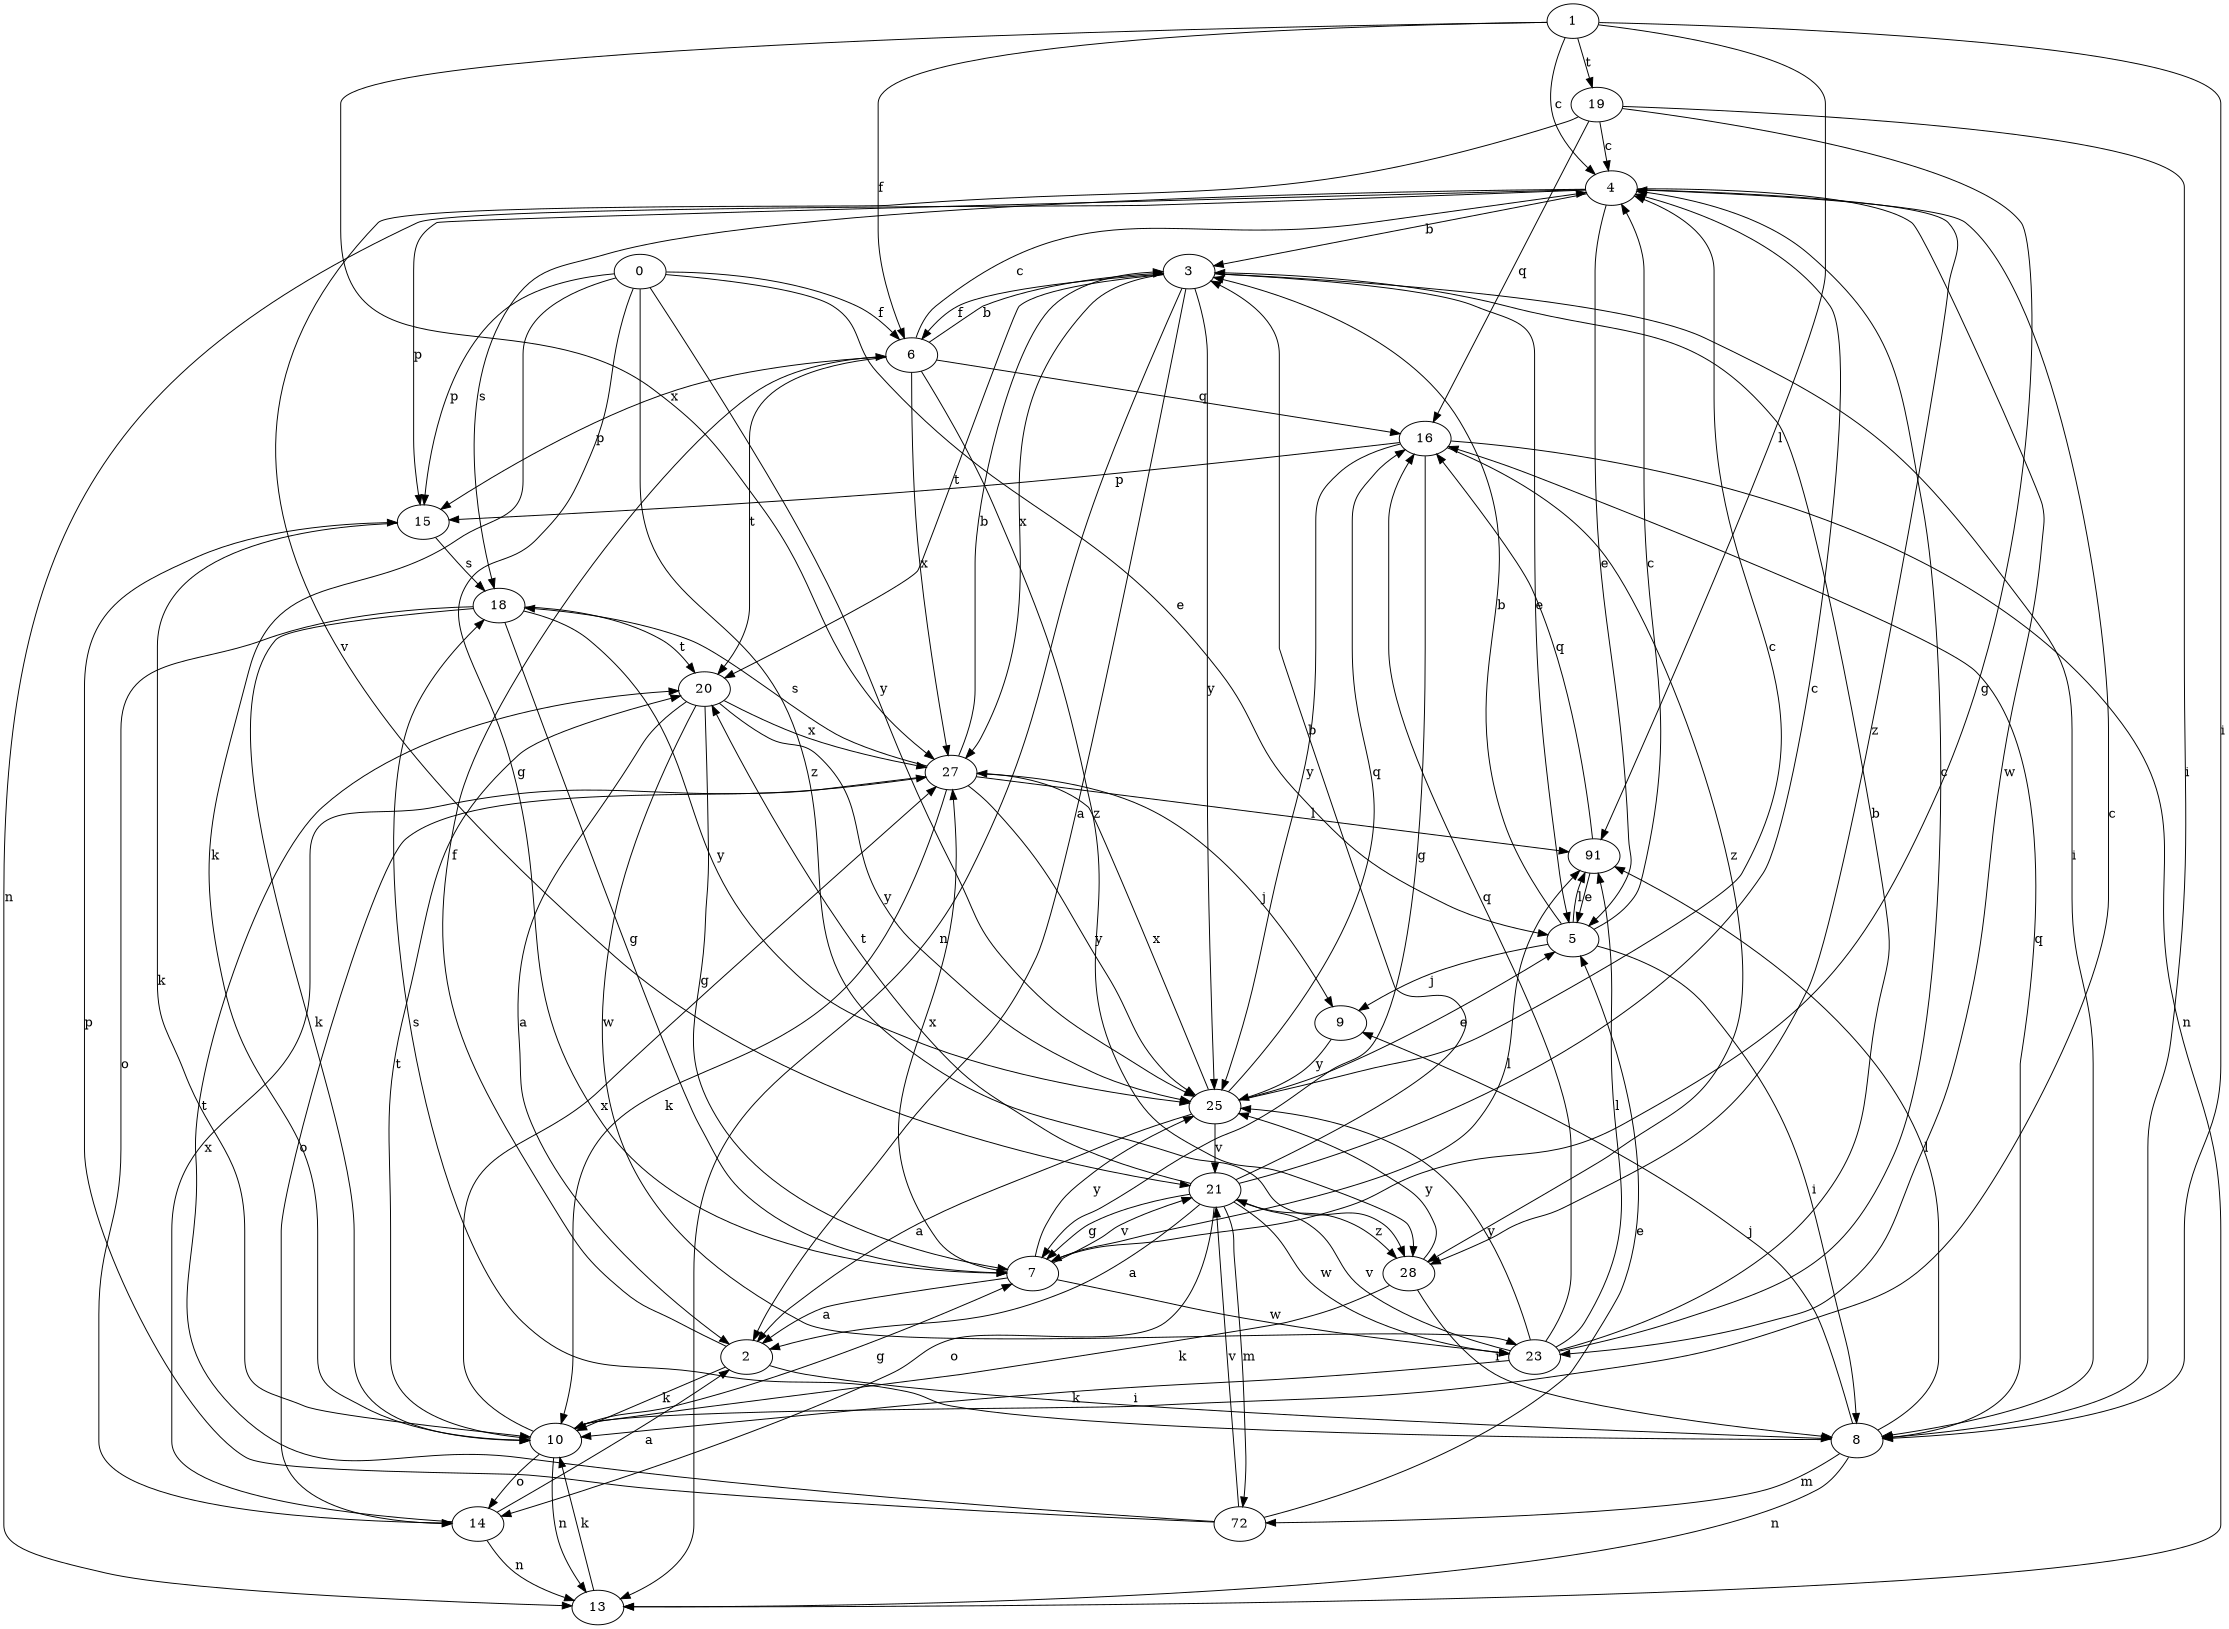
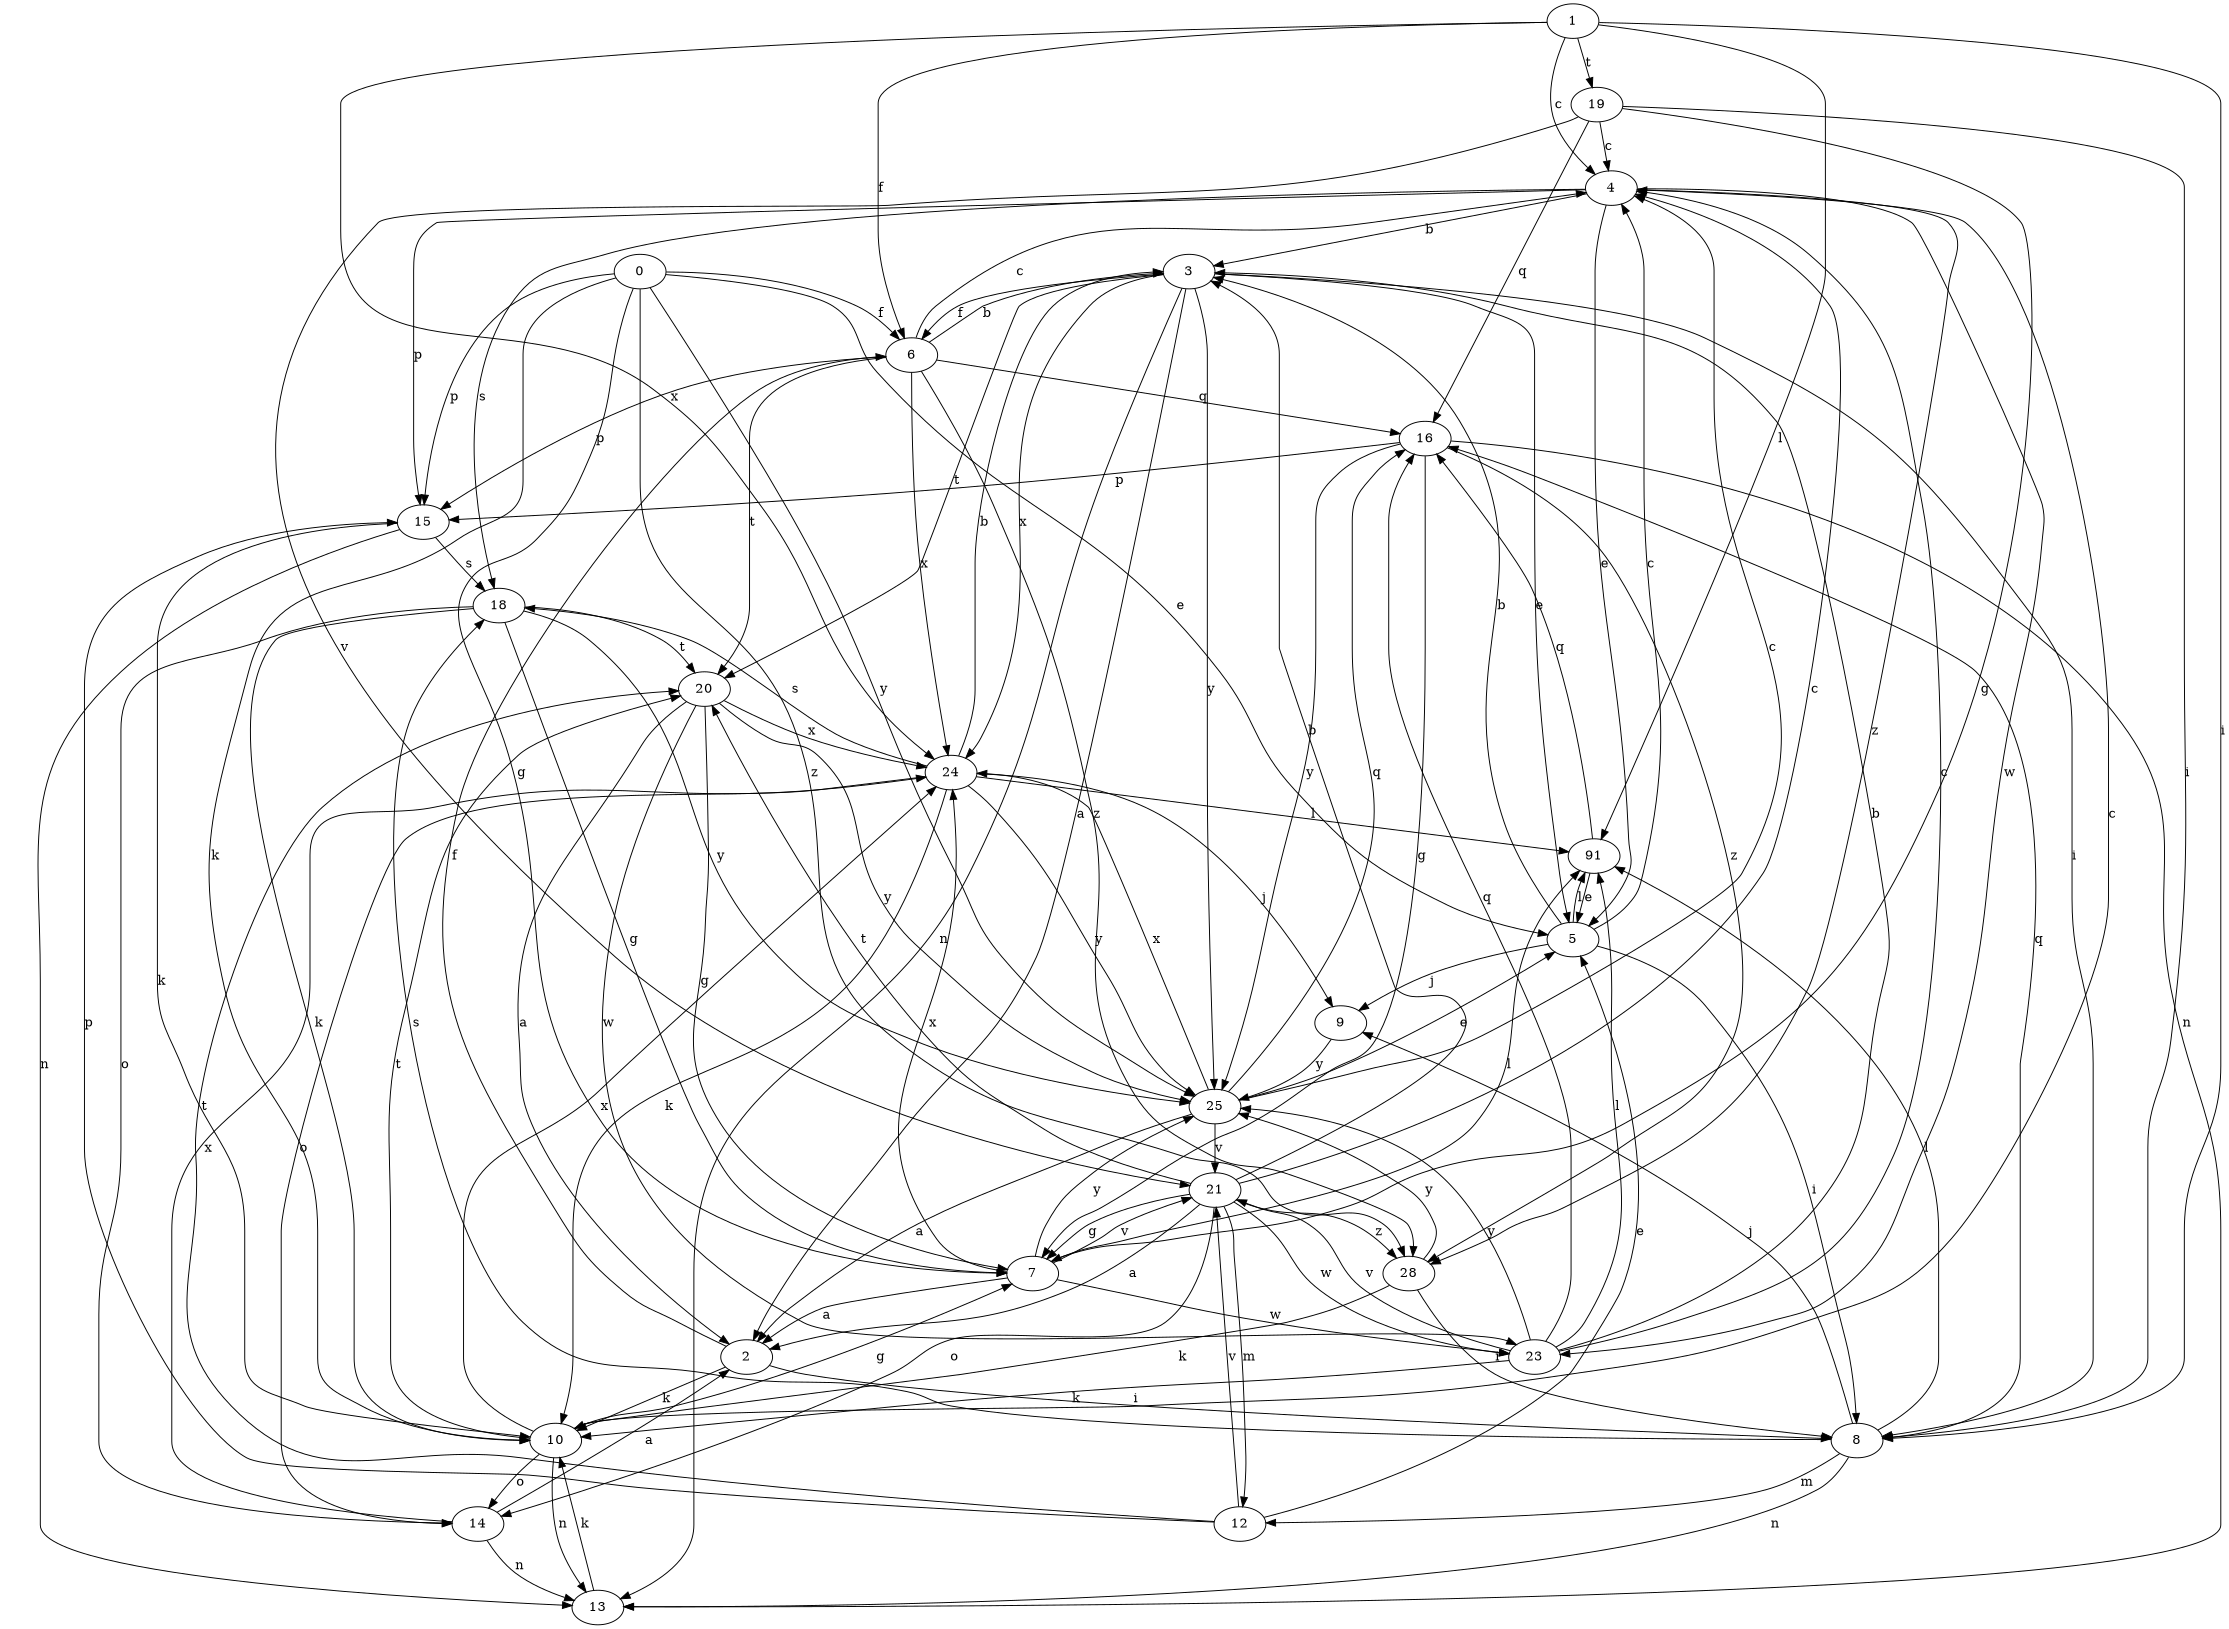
(83, 501) -> (40, 1196)
(951, 773) -> (951, 773)
(1240, 1524) -> (1240, 1524)
